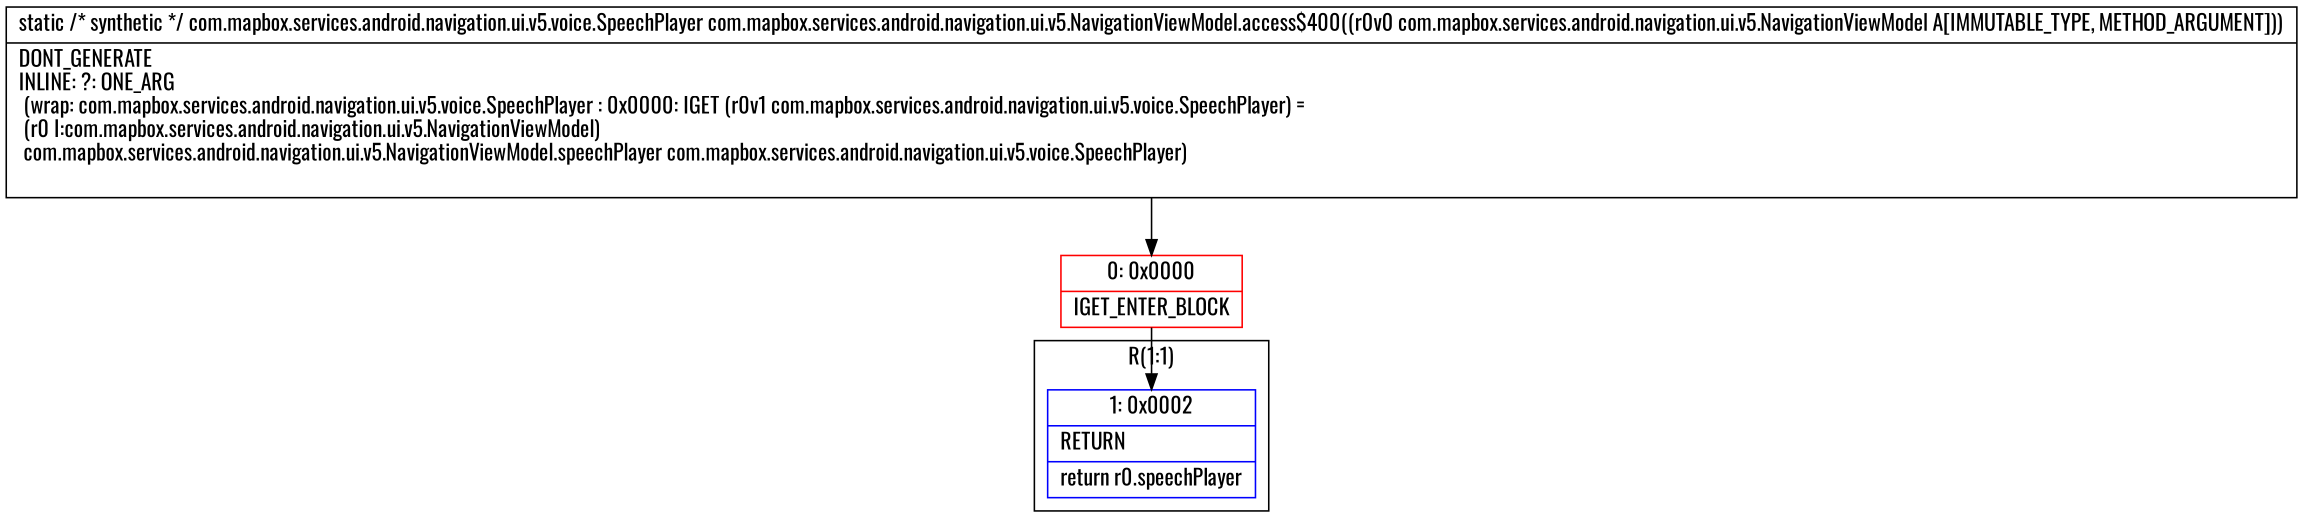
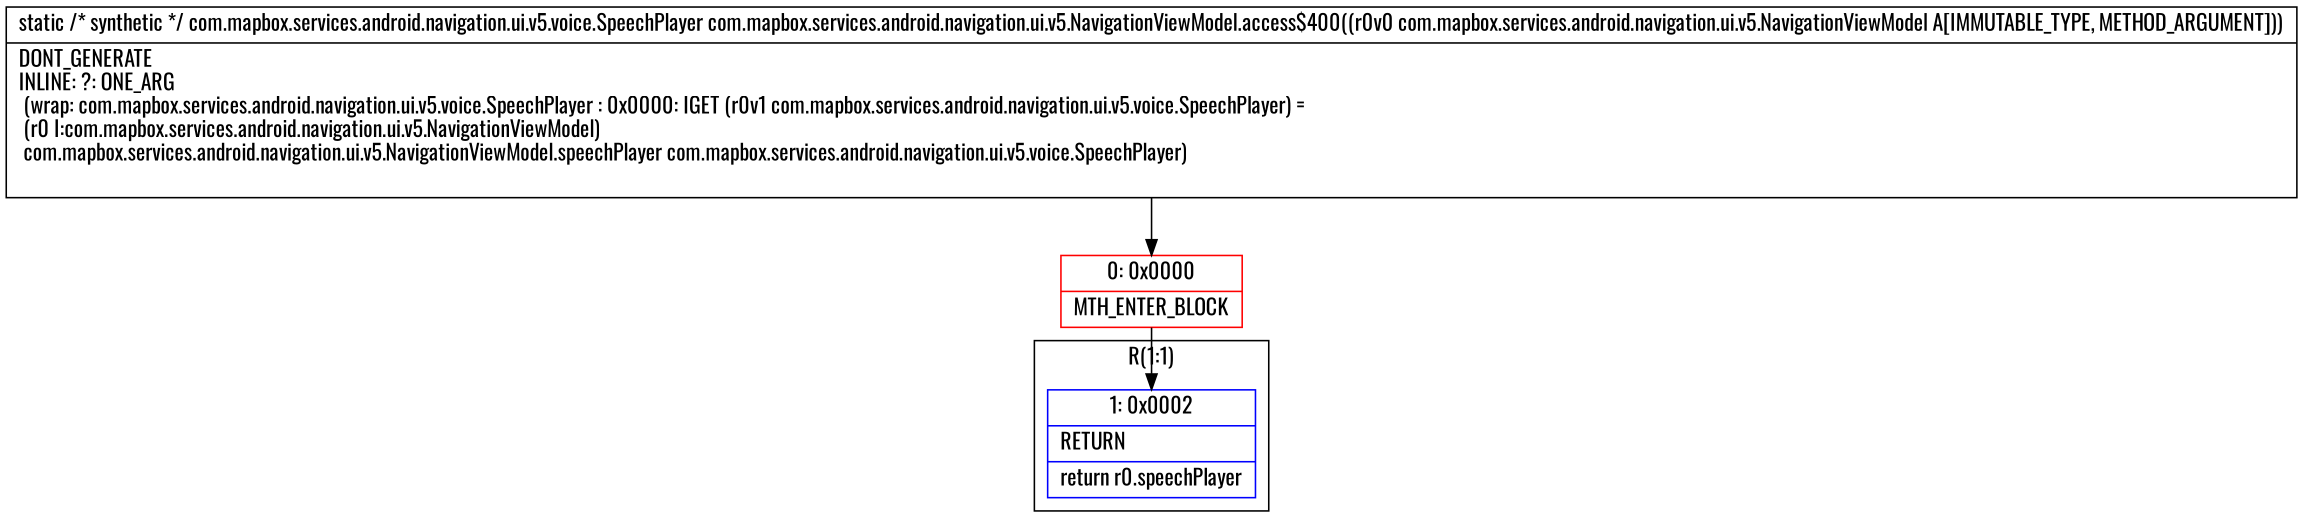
(1152, 309) -> (1152, 309)
